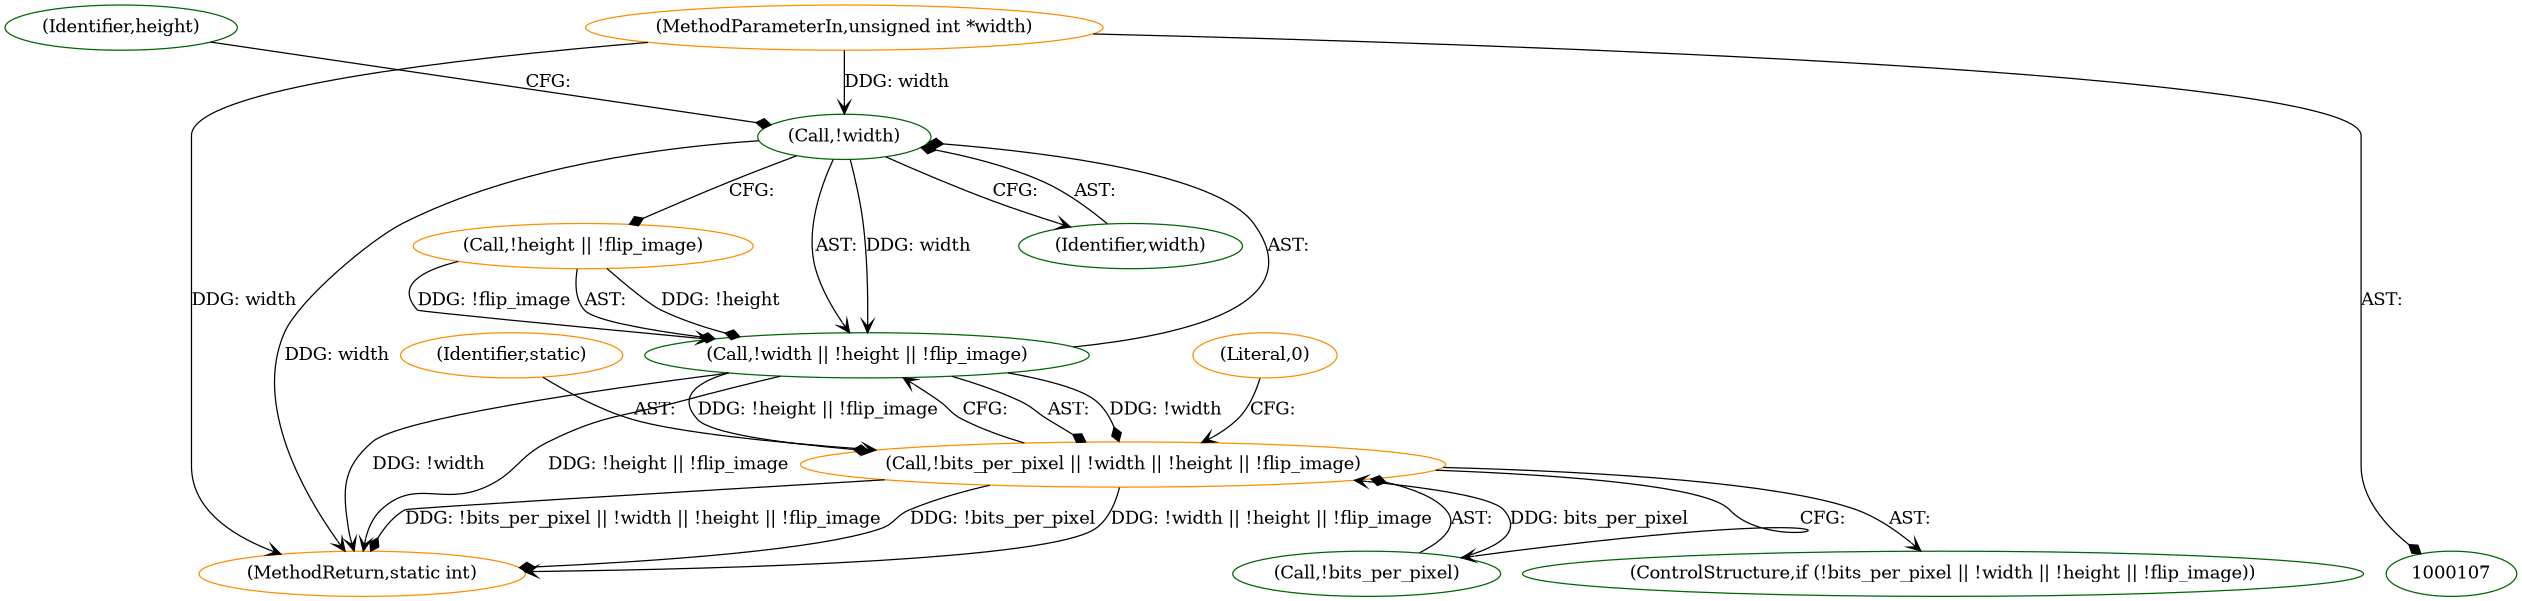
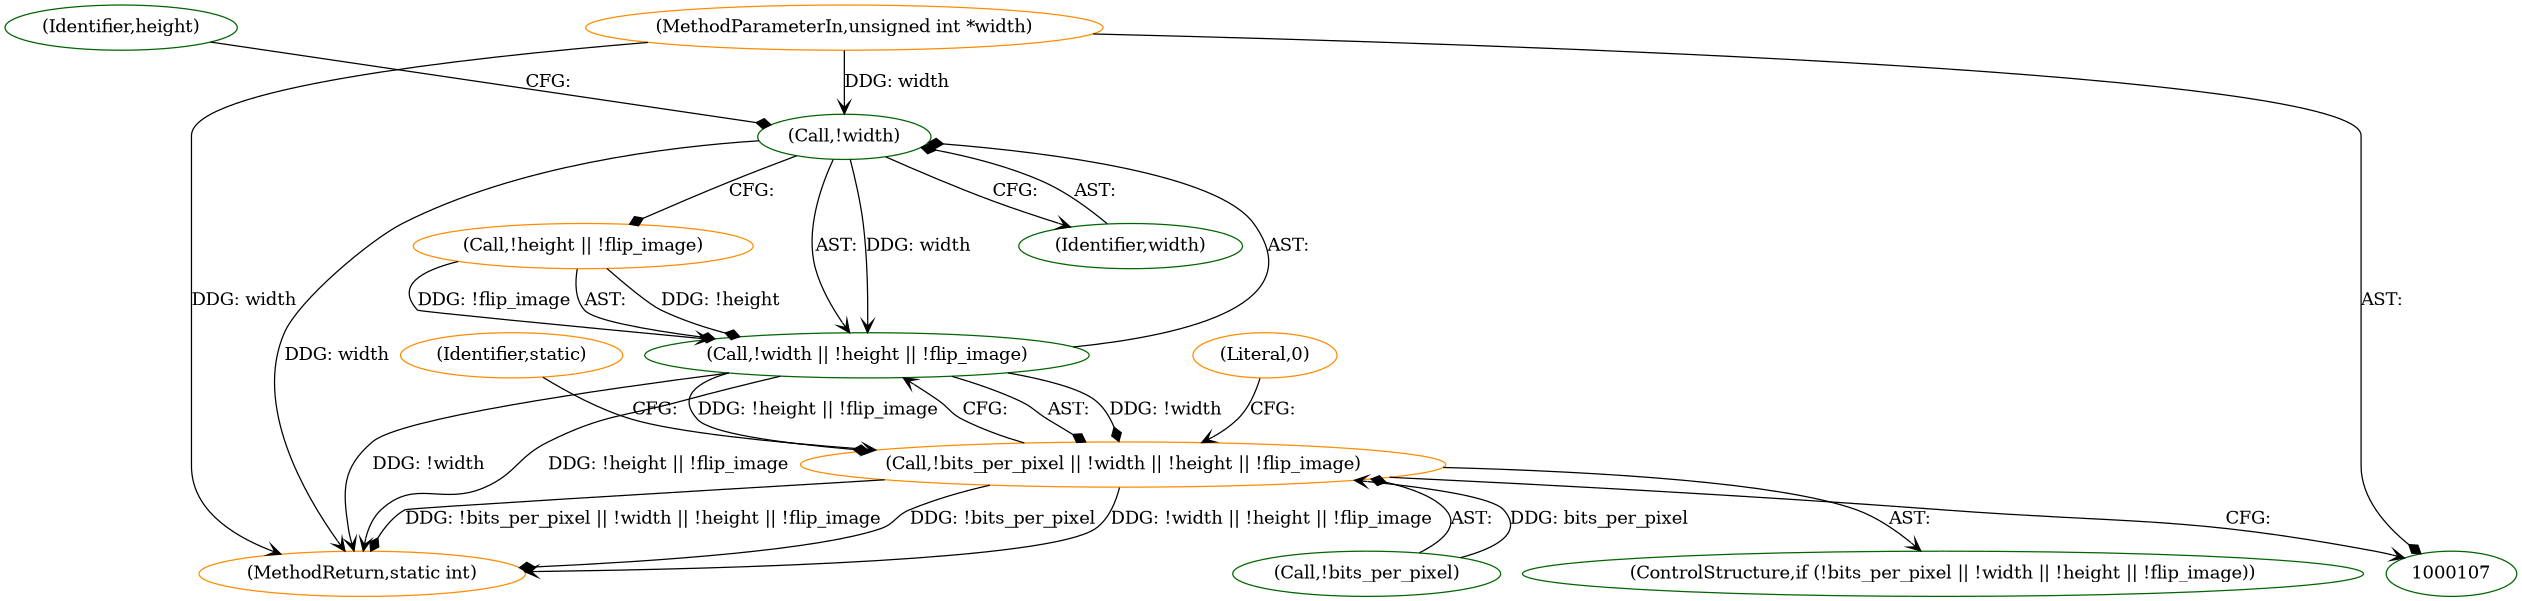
(658, 410) -> (658, 410)
(1784, 532) -> (1892, 506)
